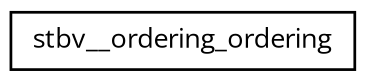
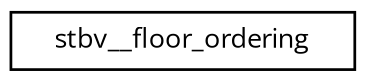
(183, 41) -> (183, 41)
